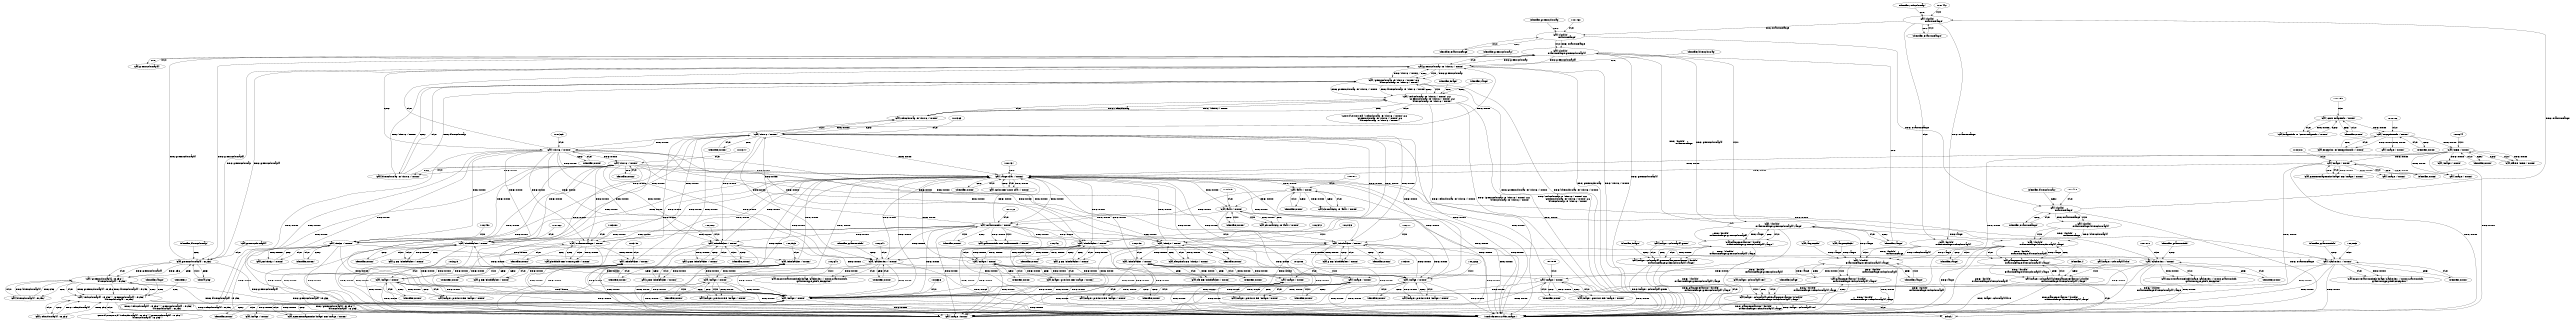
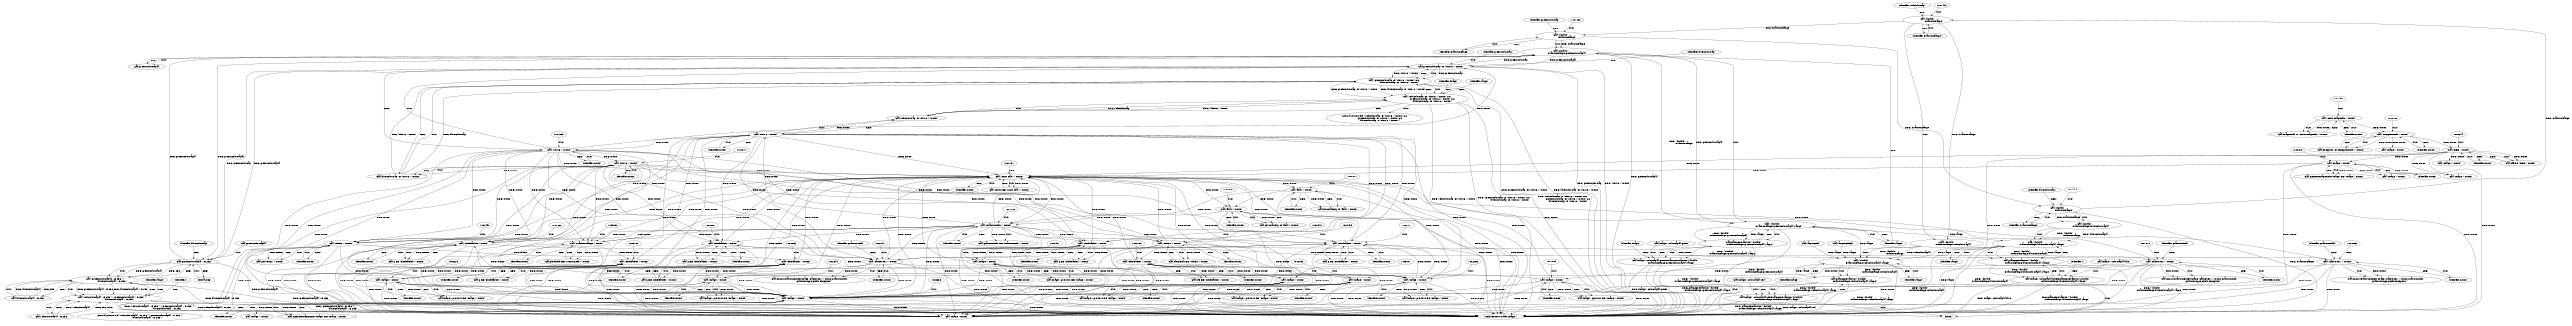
(957, 118) -> none
(1009, 177) -> (1009, 177)
